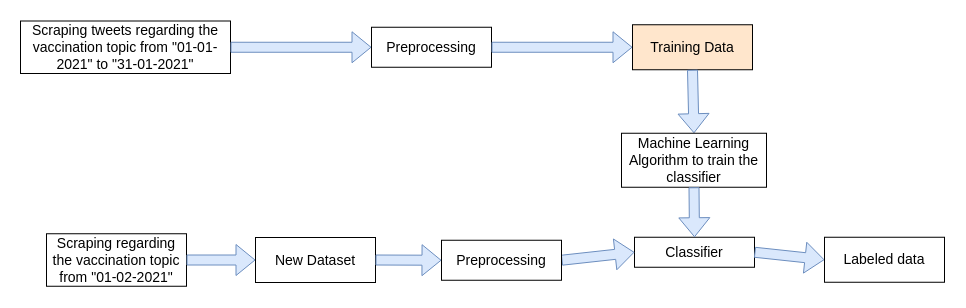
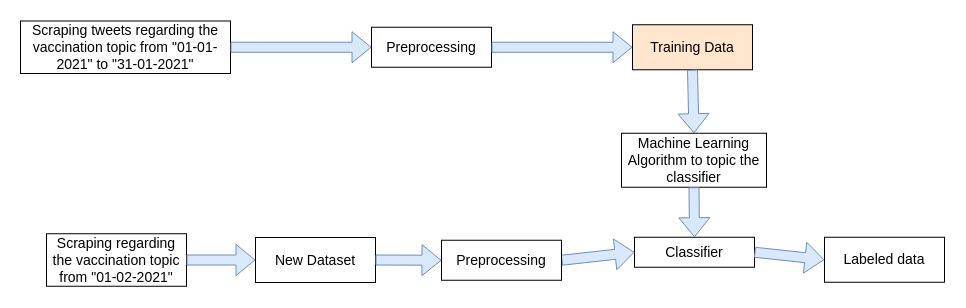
(694, 161) -> (694, 161)
